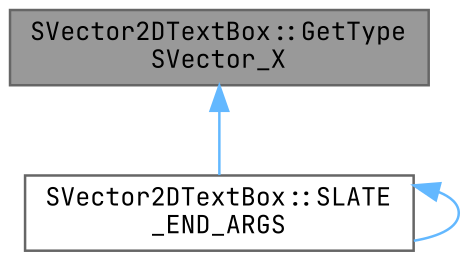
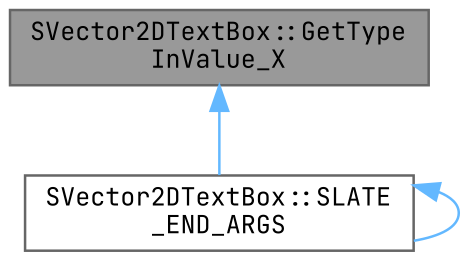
(219, 48) -> (219, 48)
